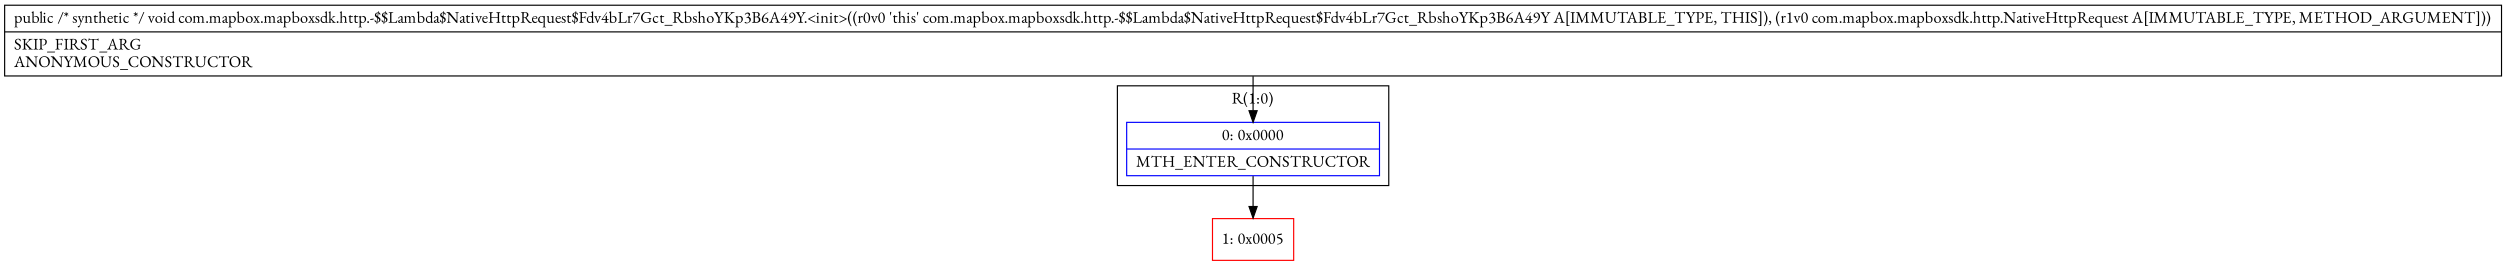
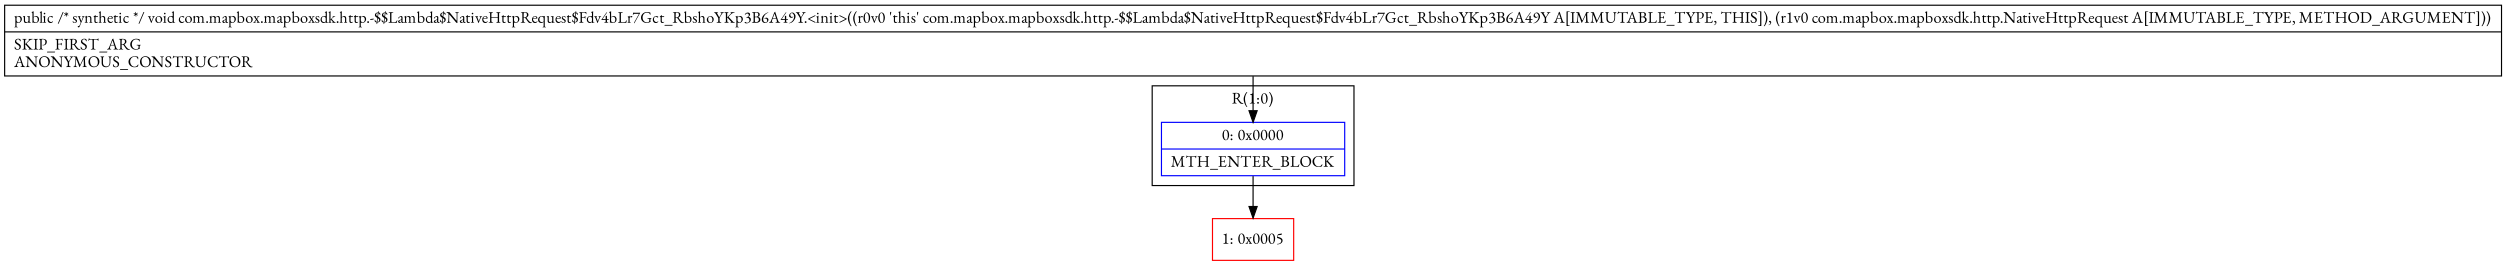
(1253, 162) -> (1253, 162)
